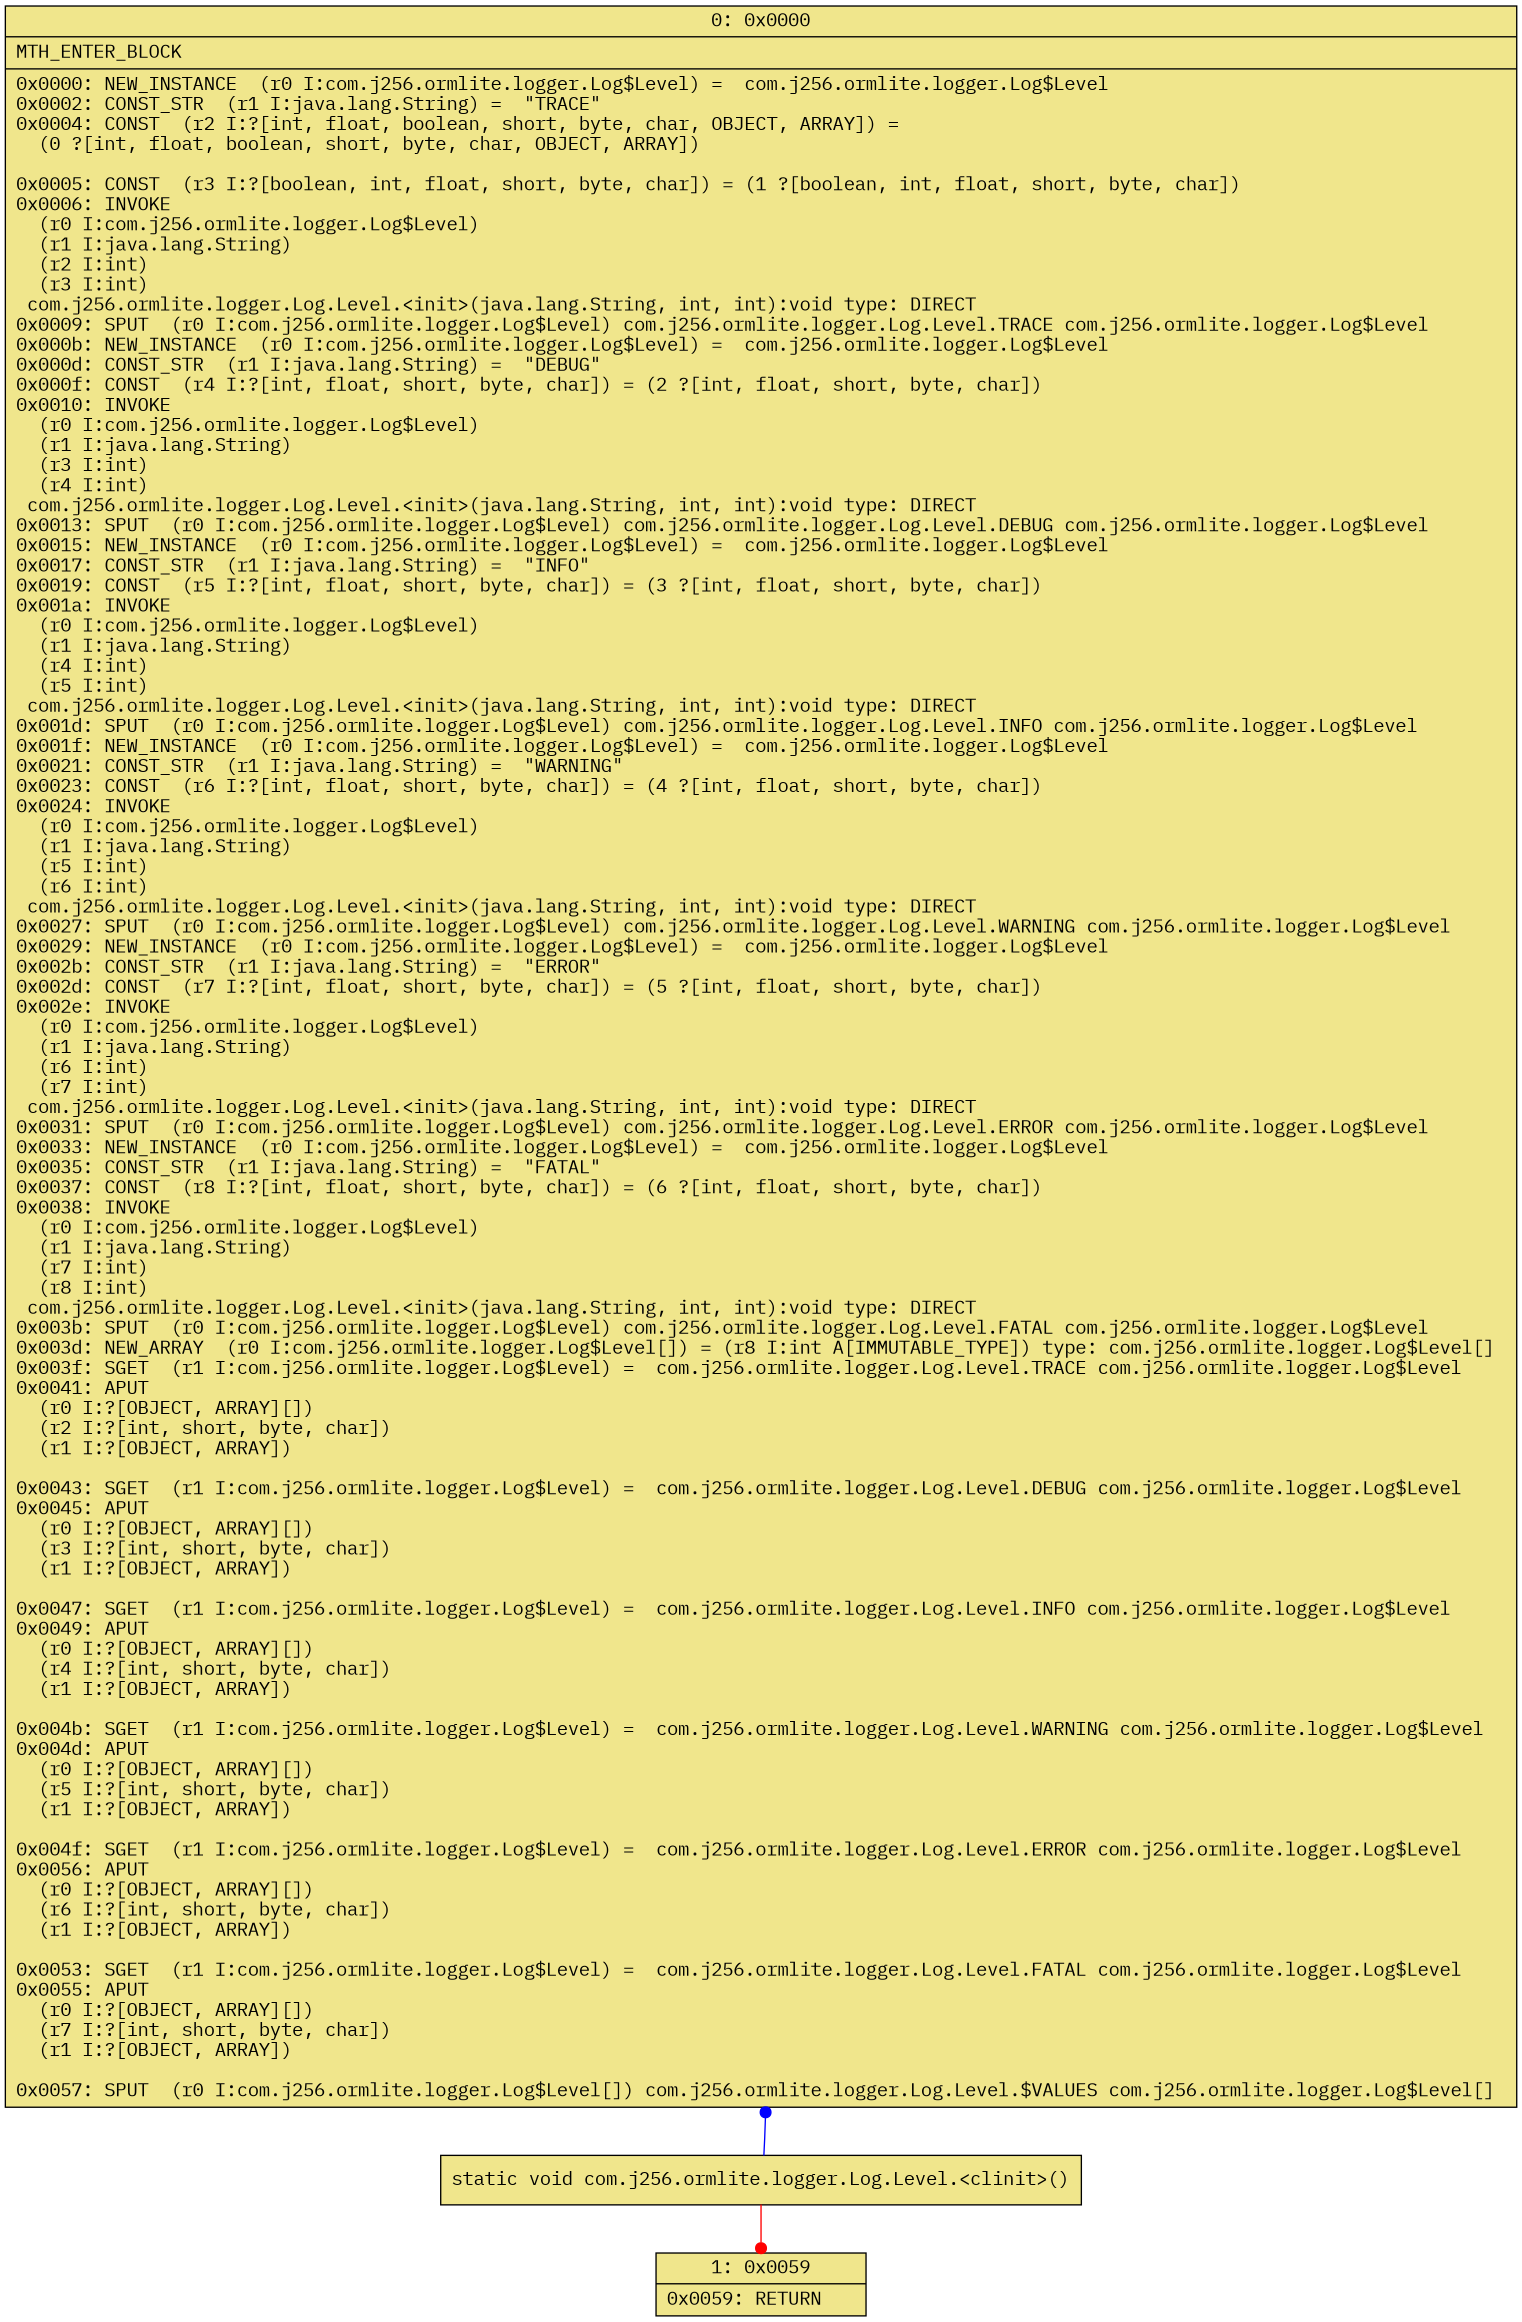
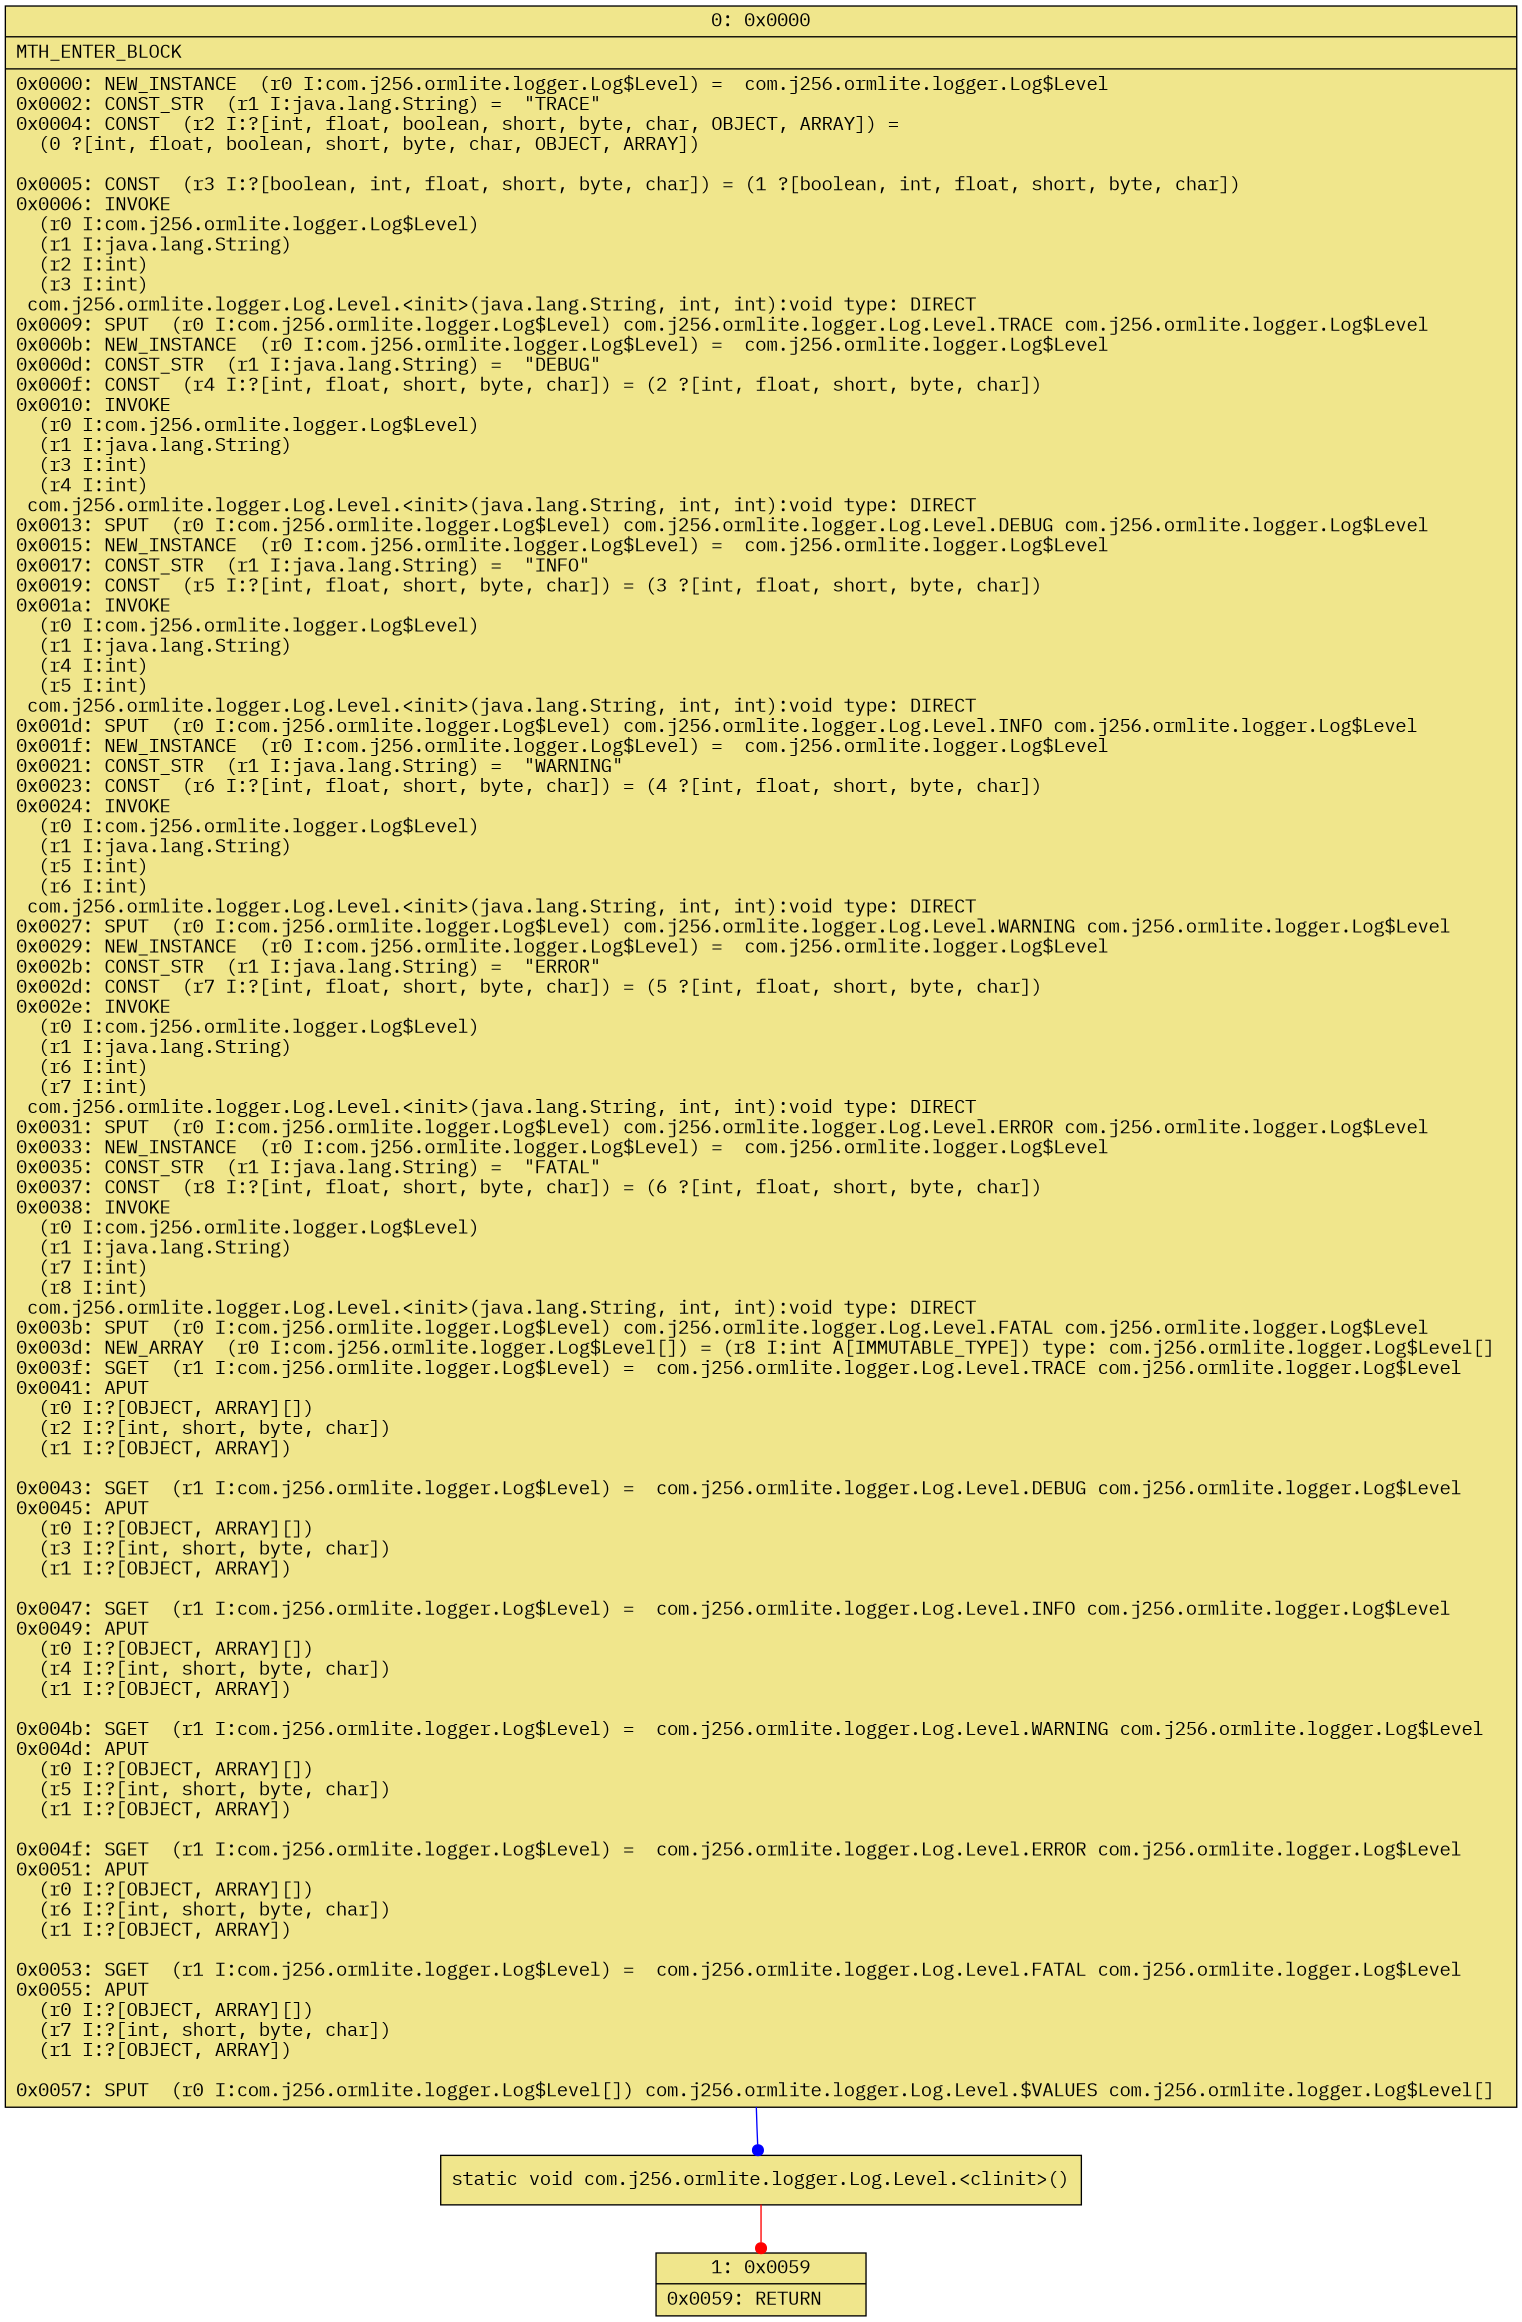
(94, 1870) -> (94, 1870)
(765, 2137) -> (757, 2126)
